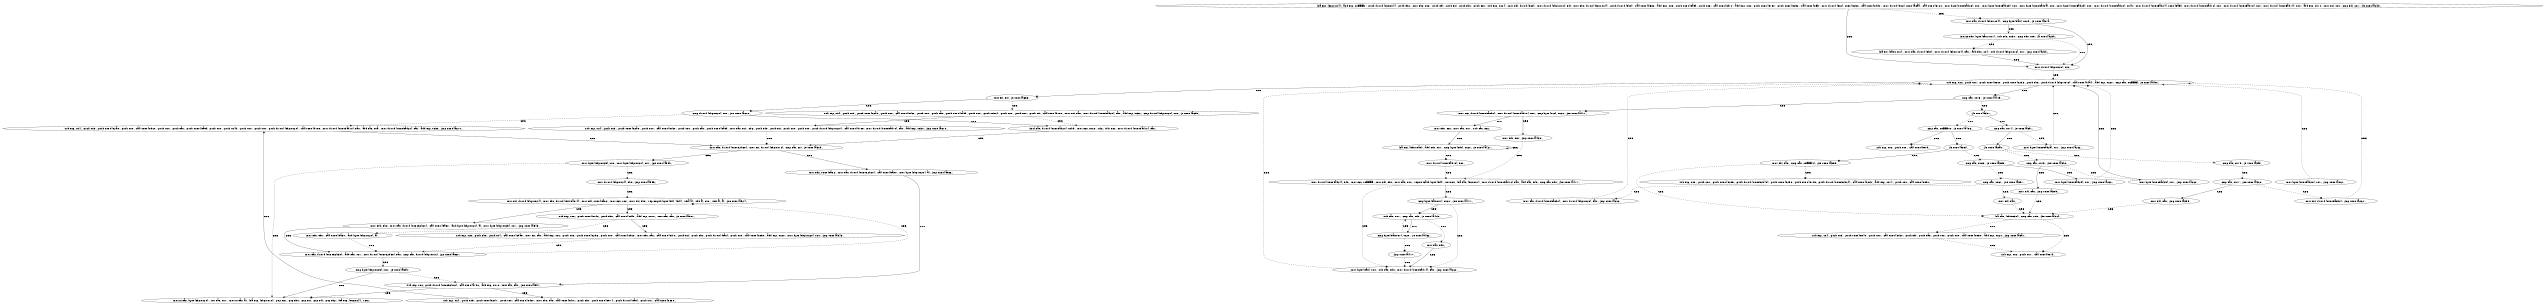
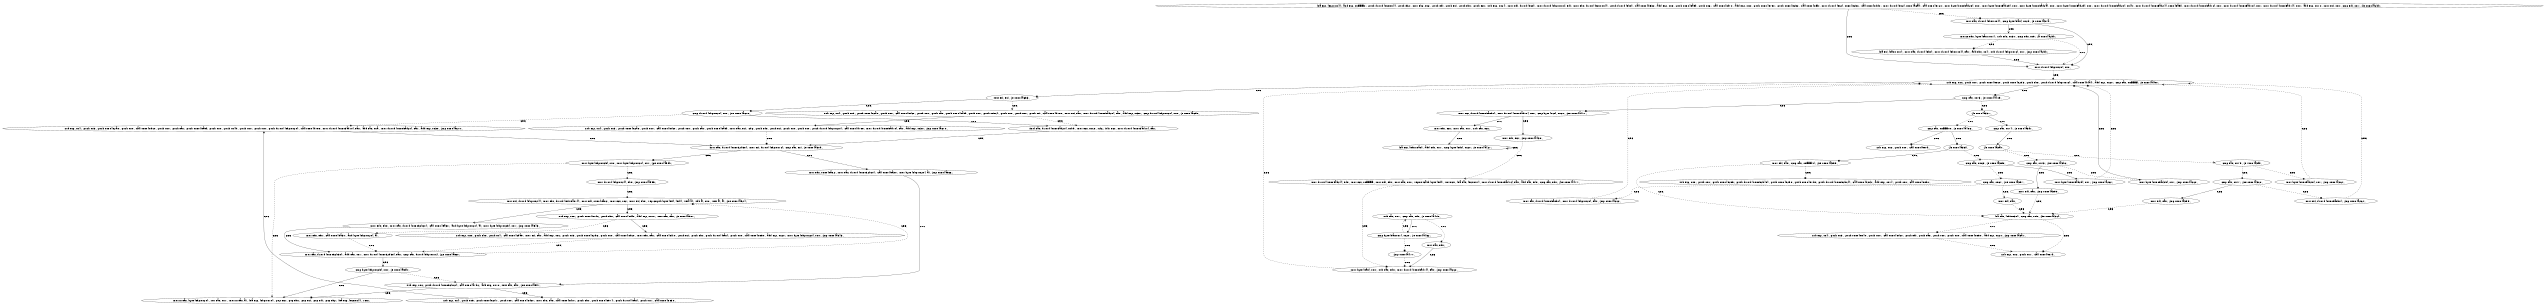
(2013, 129) -> (2013, 129)
(2053, 148) -> none
(1446, 163) -> none
none -> (2278, 172)
(1446, 201) -> none
